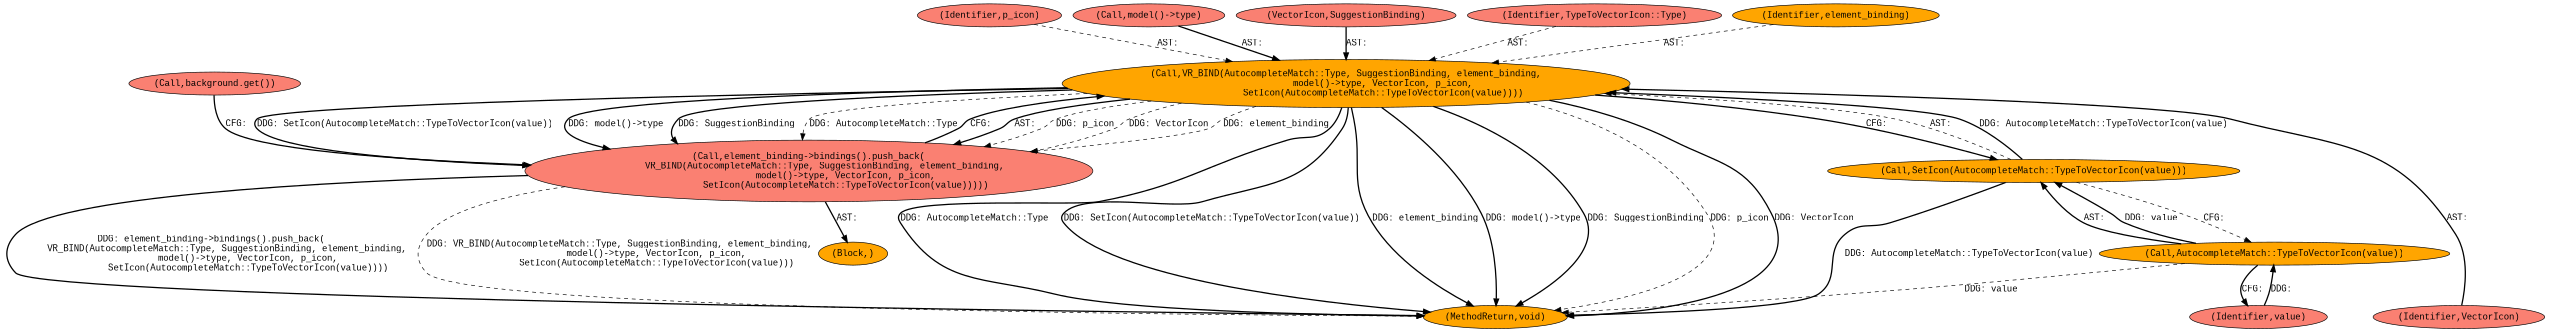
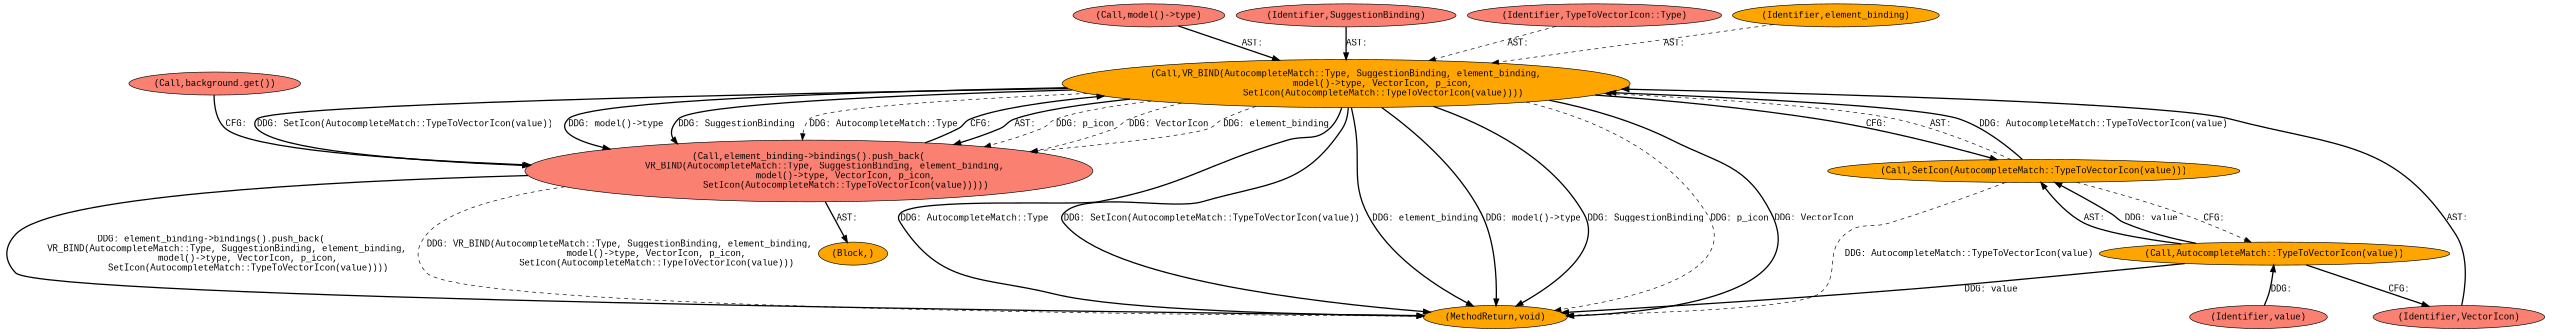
(989, 15) -> none
(1346, 15) -> (1346, 15)
(2244, 281) -> (2364, 285)
(1824, 289) -> (1824, 289)
(1877, 292) -> (1877, 292)
